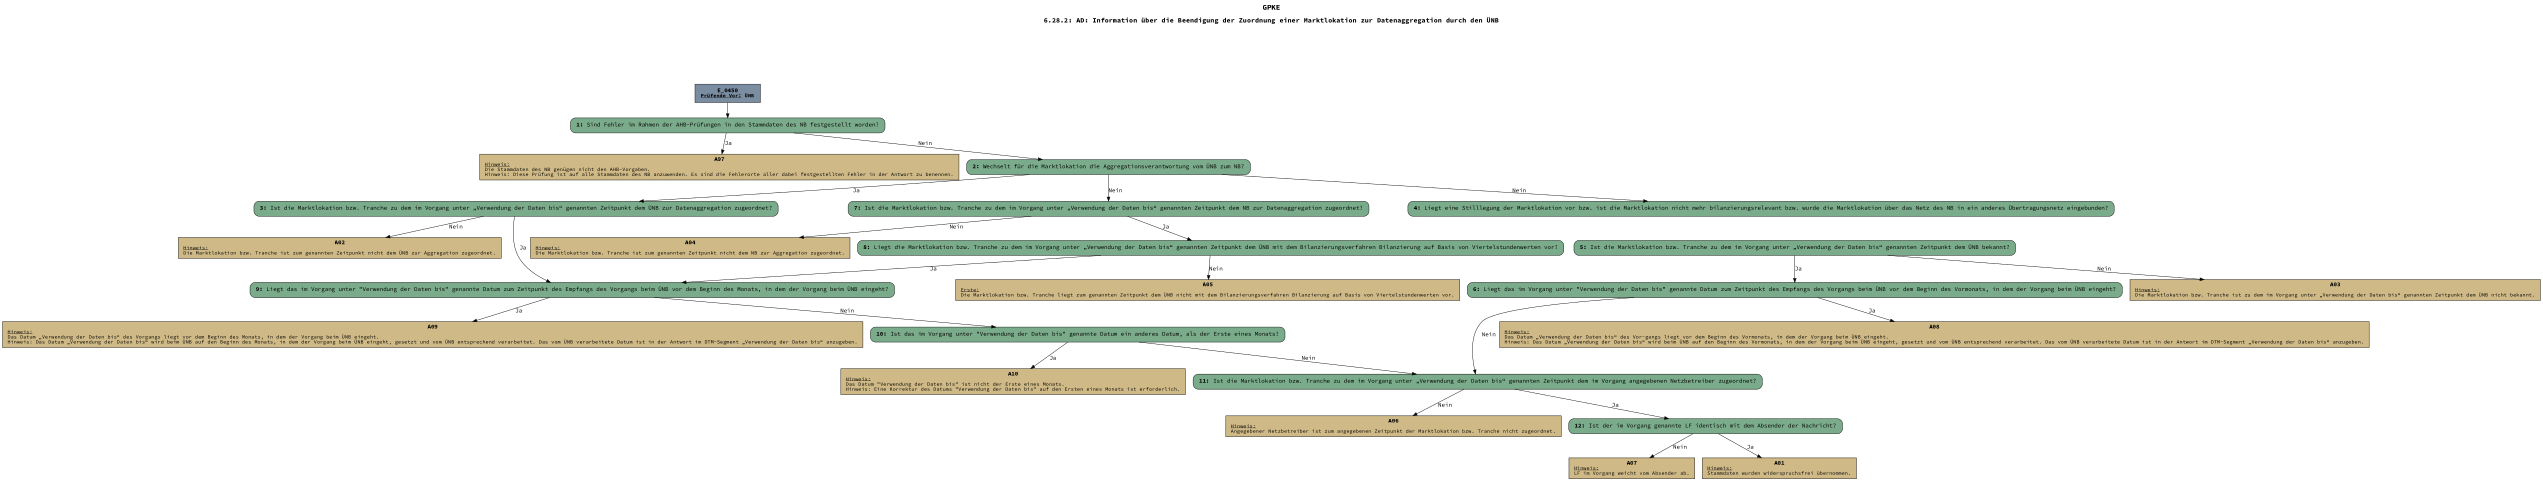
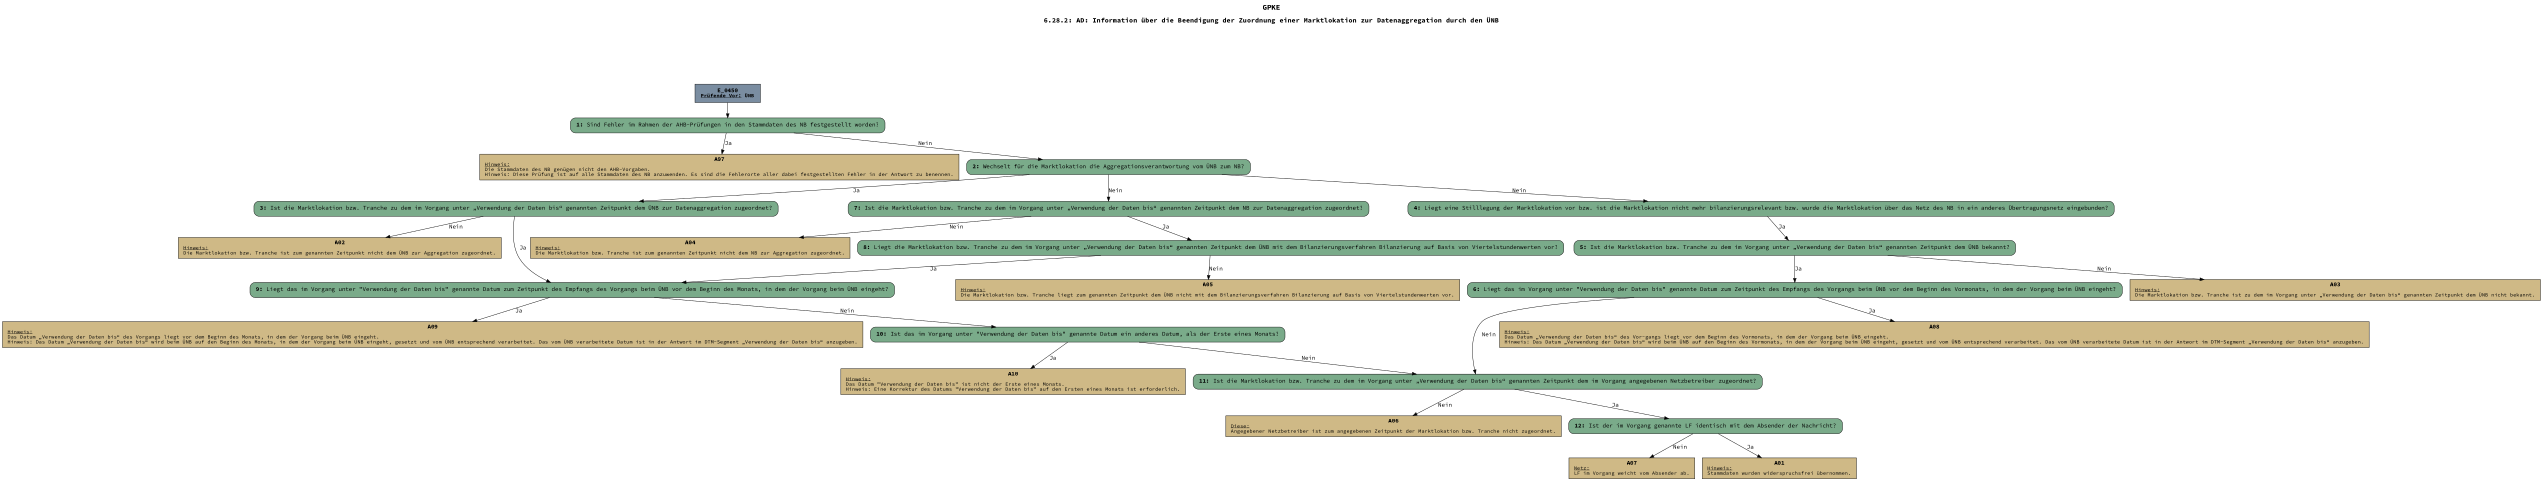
none -> (1777, 227)
(970, 290) -> (973, 290)
(1244, 426) -> (1240, 426)
(1587, 468) -> (1582, 468)
